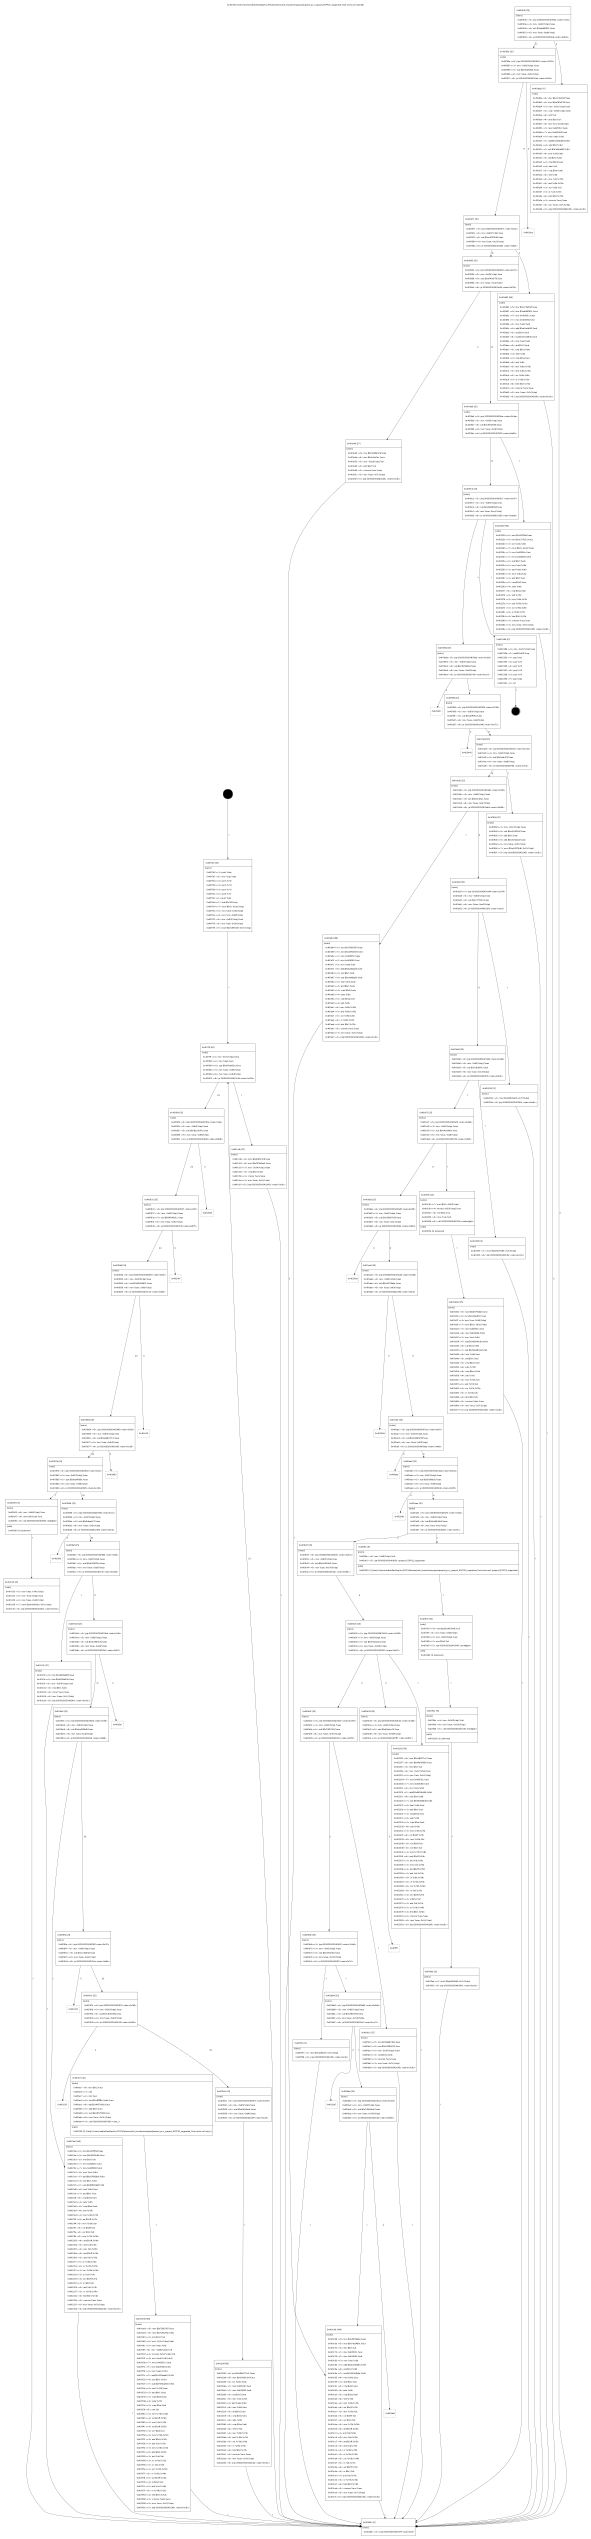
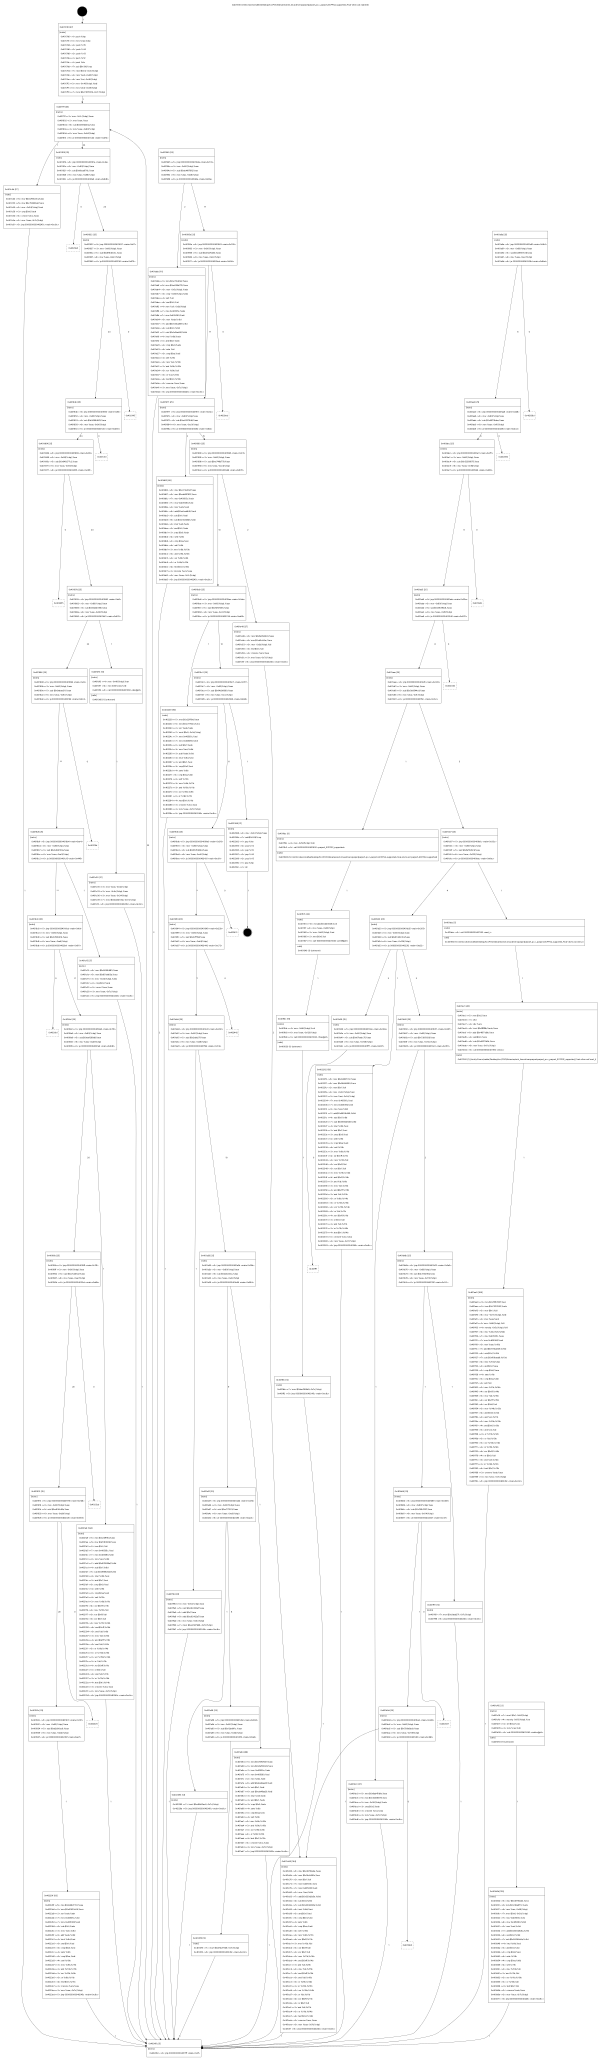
none -> (514, 933)
(446, 1126) -> none
